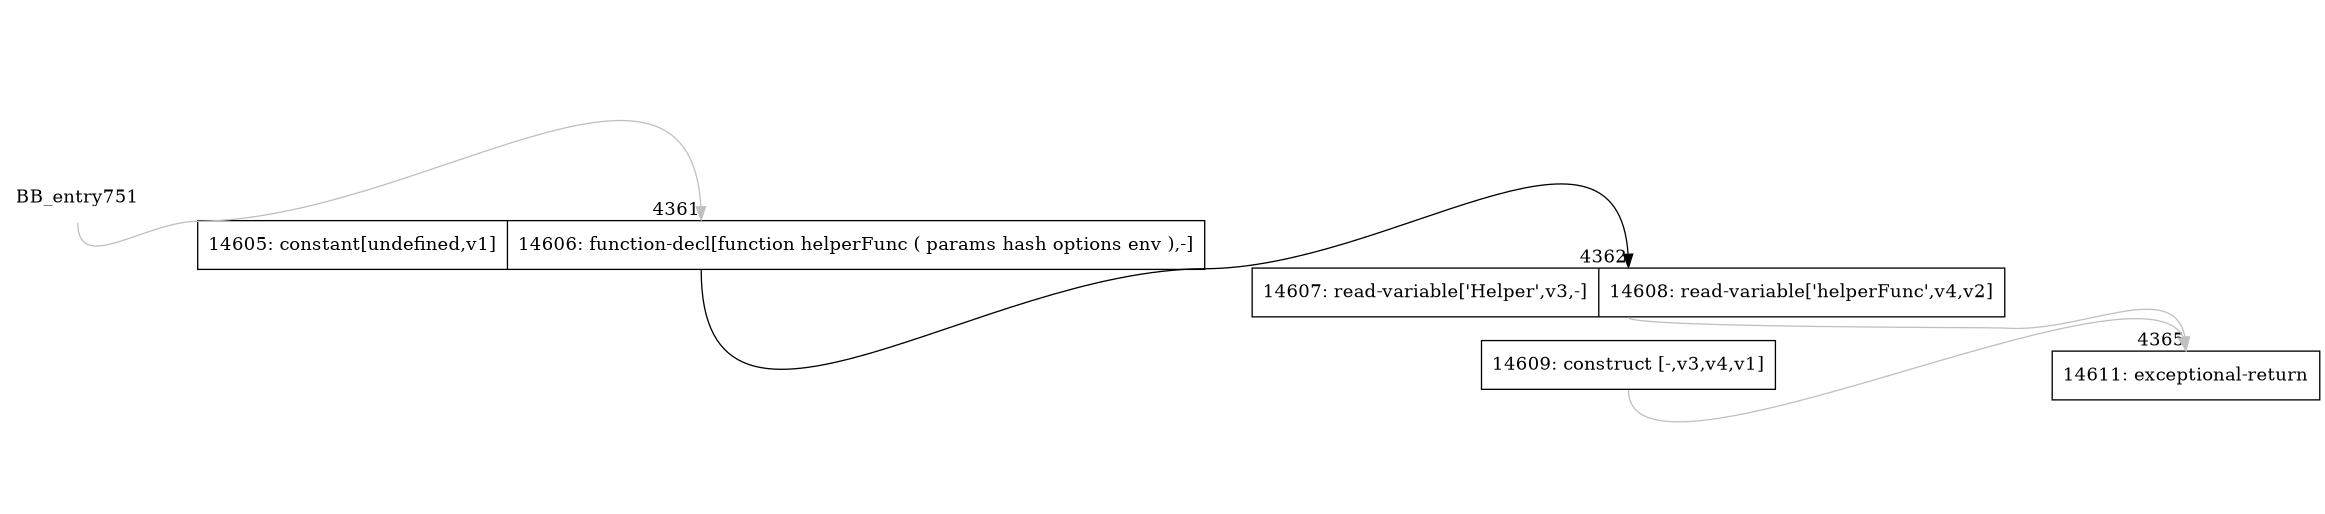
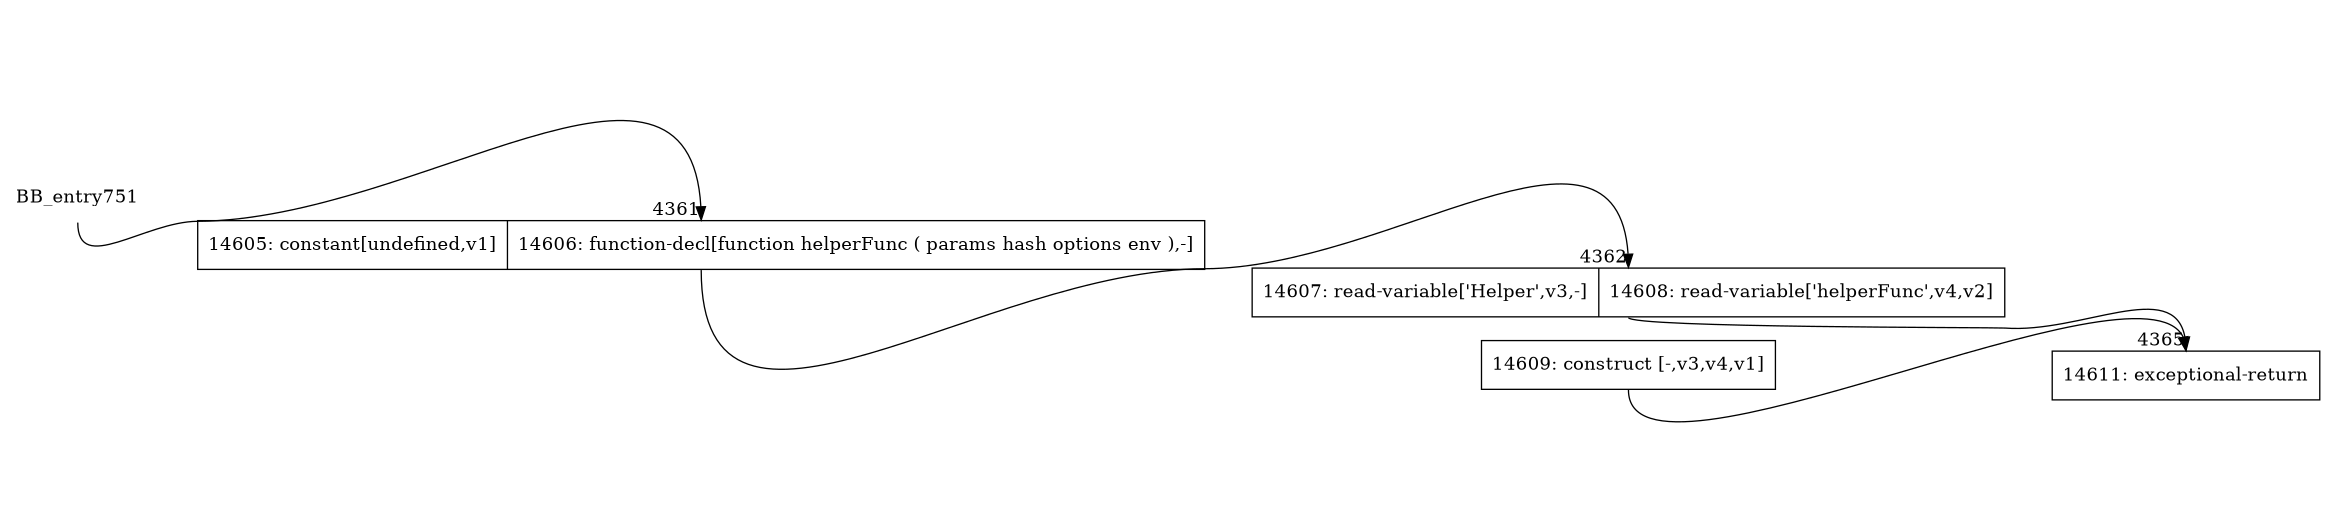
(407, 177) -> (407, 177)
(1914, 327) -> (1914, 327)
(1901, 372) -> (1901, 372)
